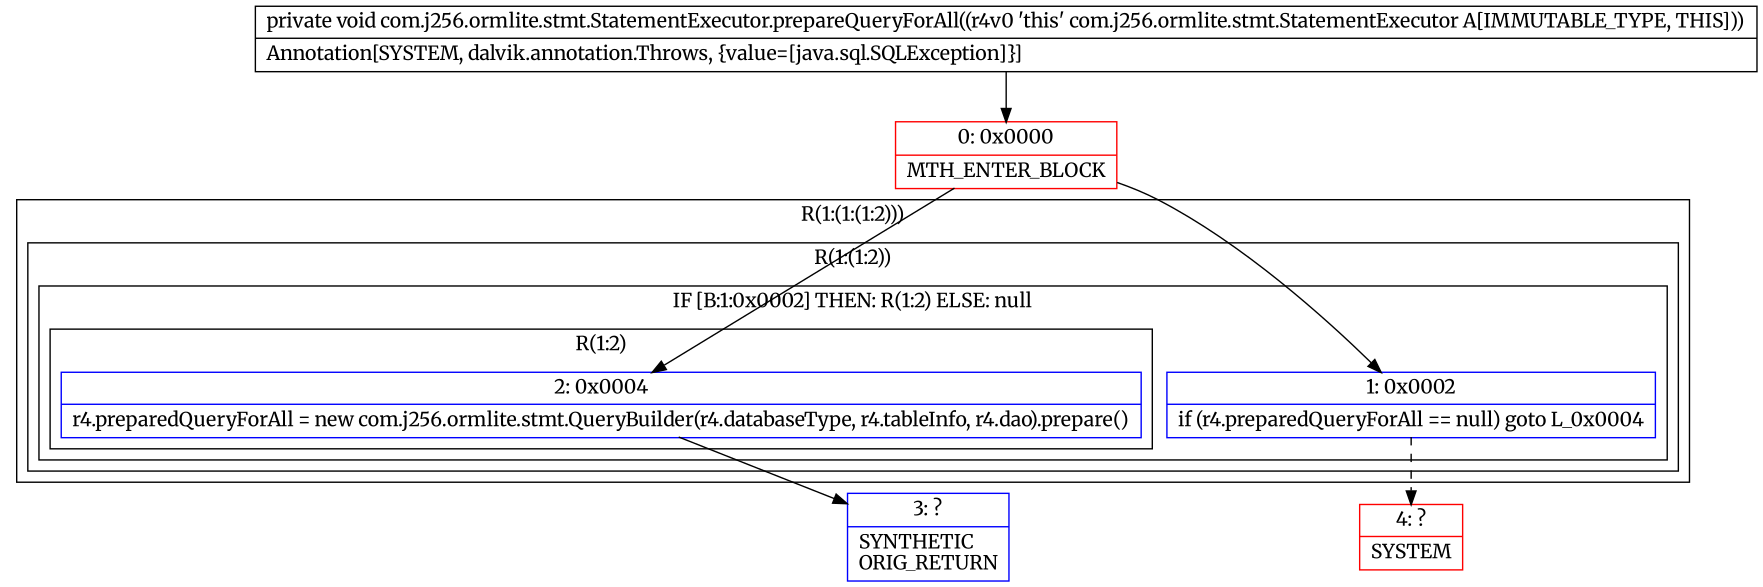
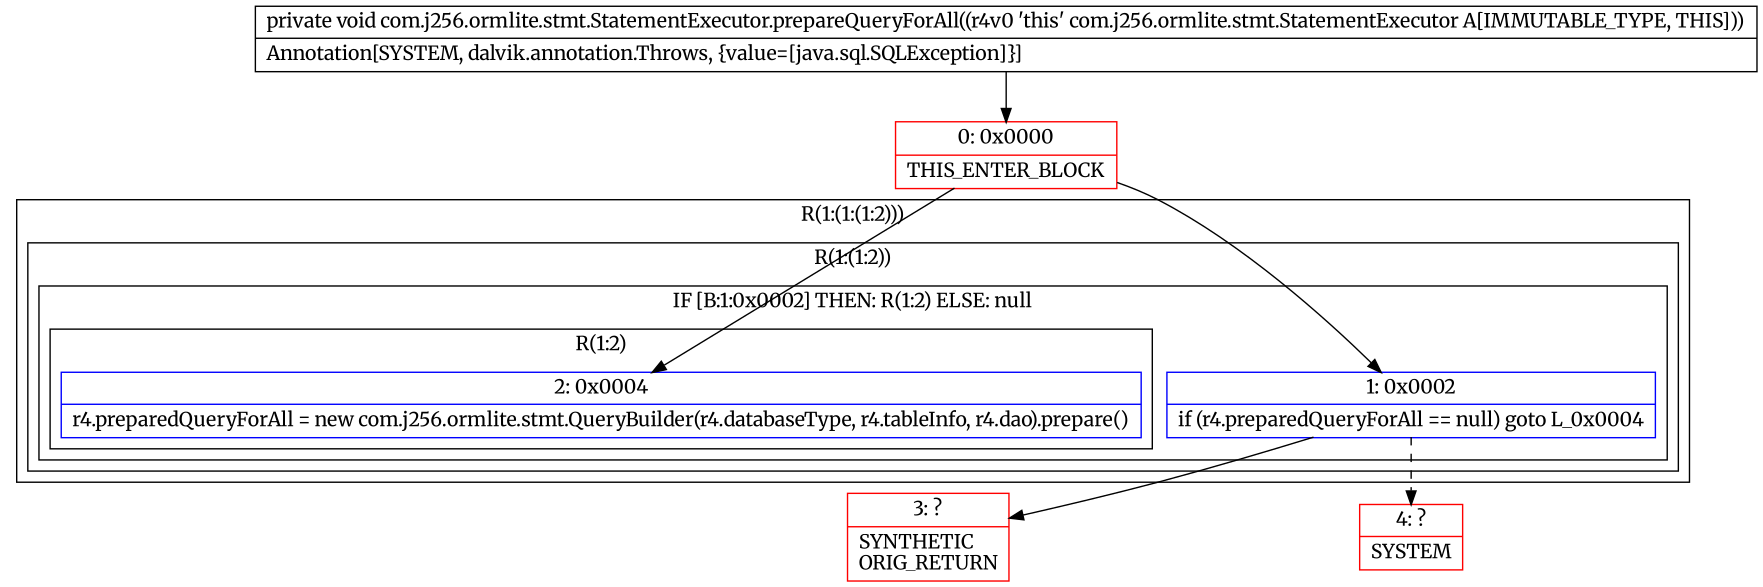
(1006, 171) -> (1005, 171)
(757, 468) -> (1125, 491)
(928, 537) -> (928, 537)
